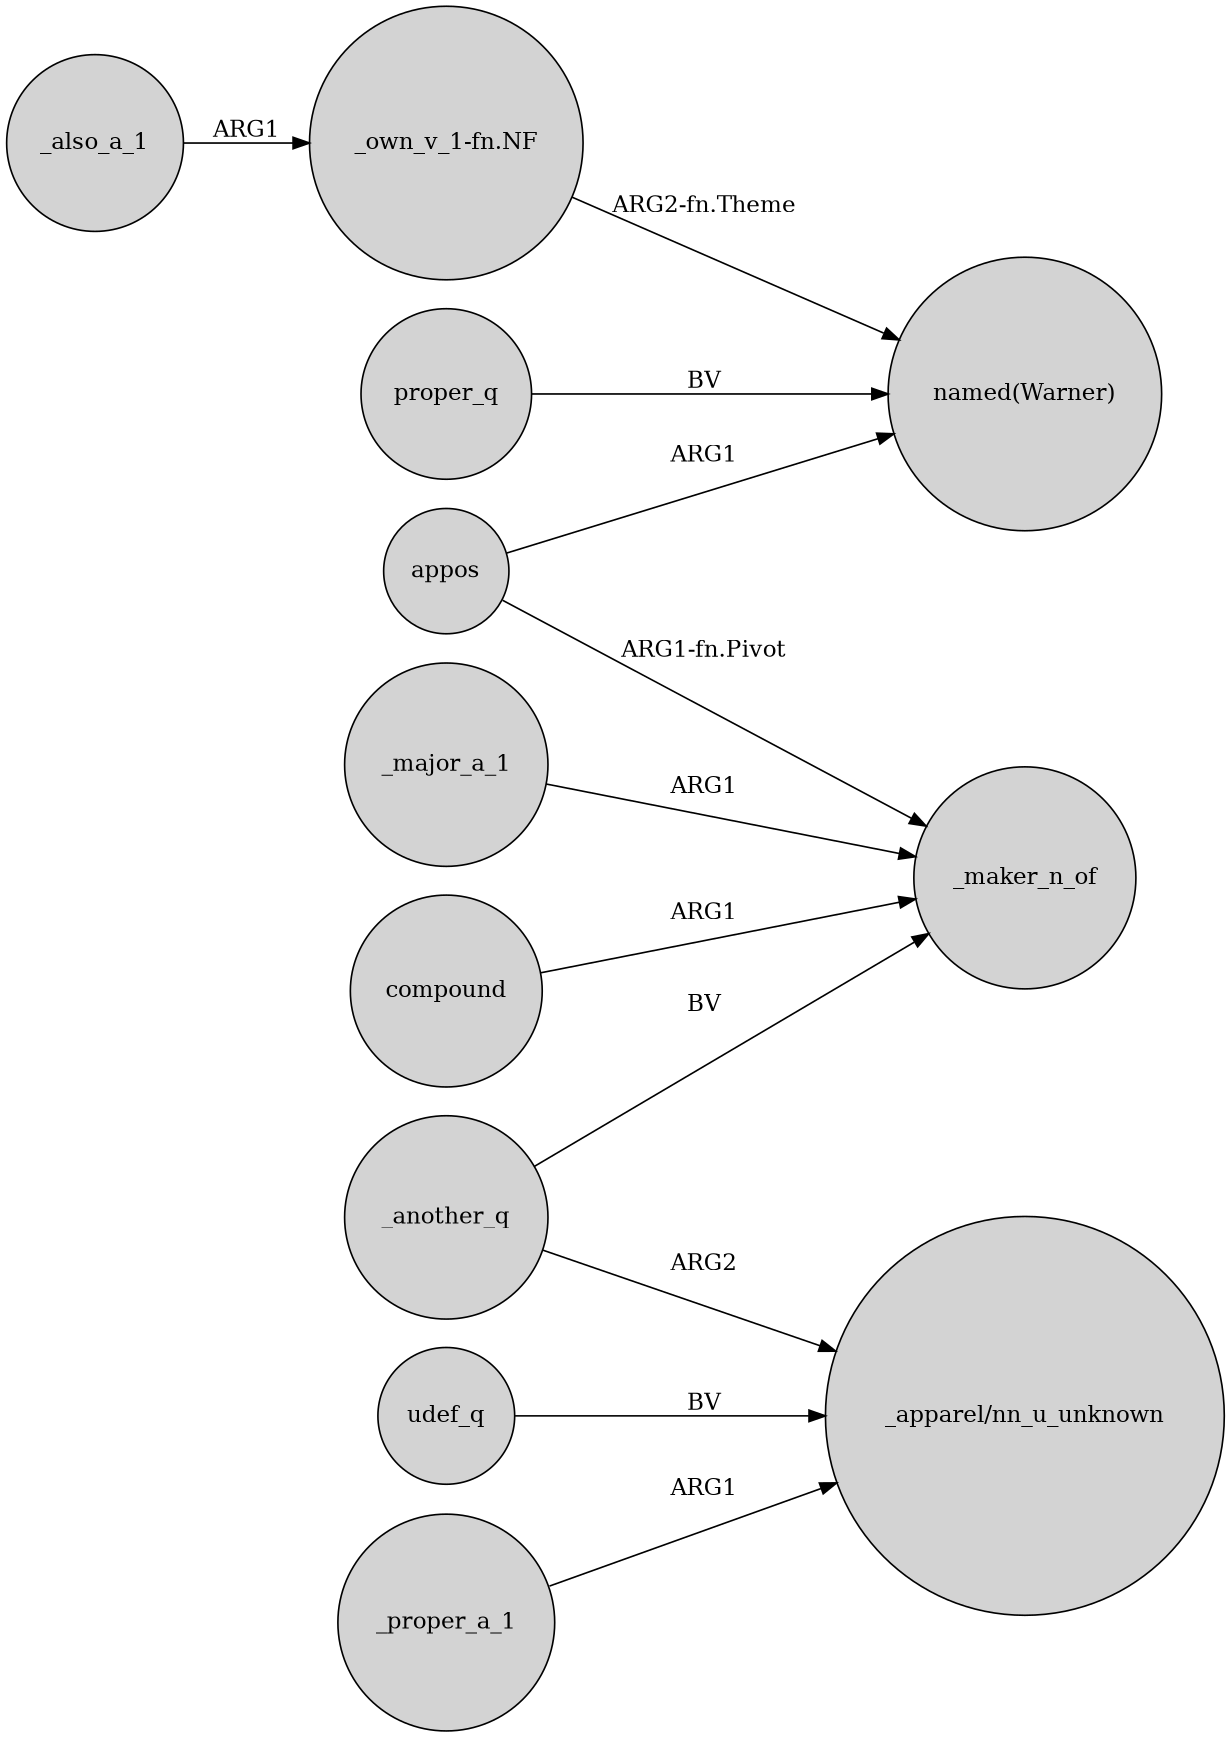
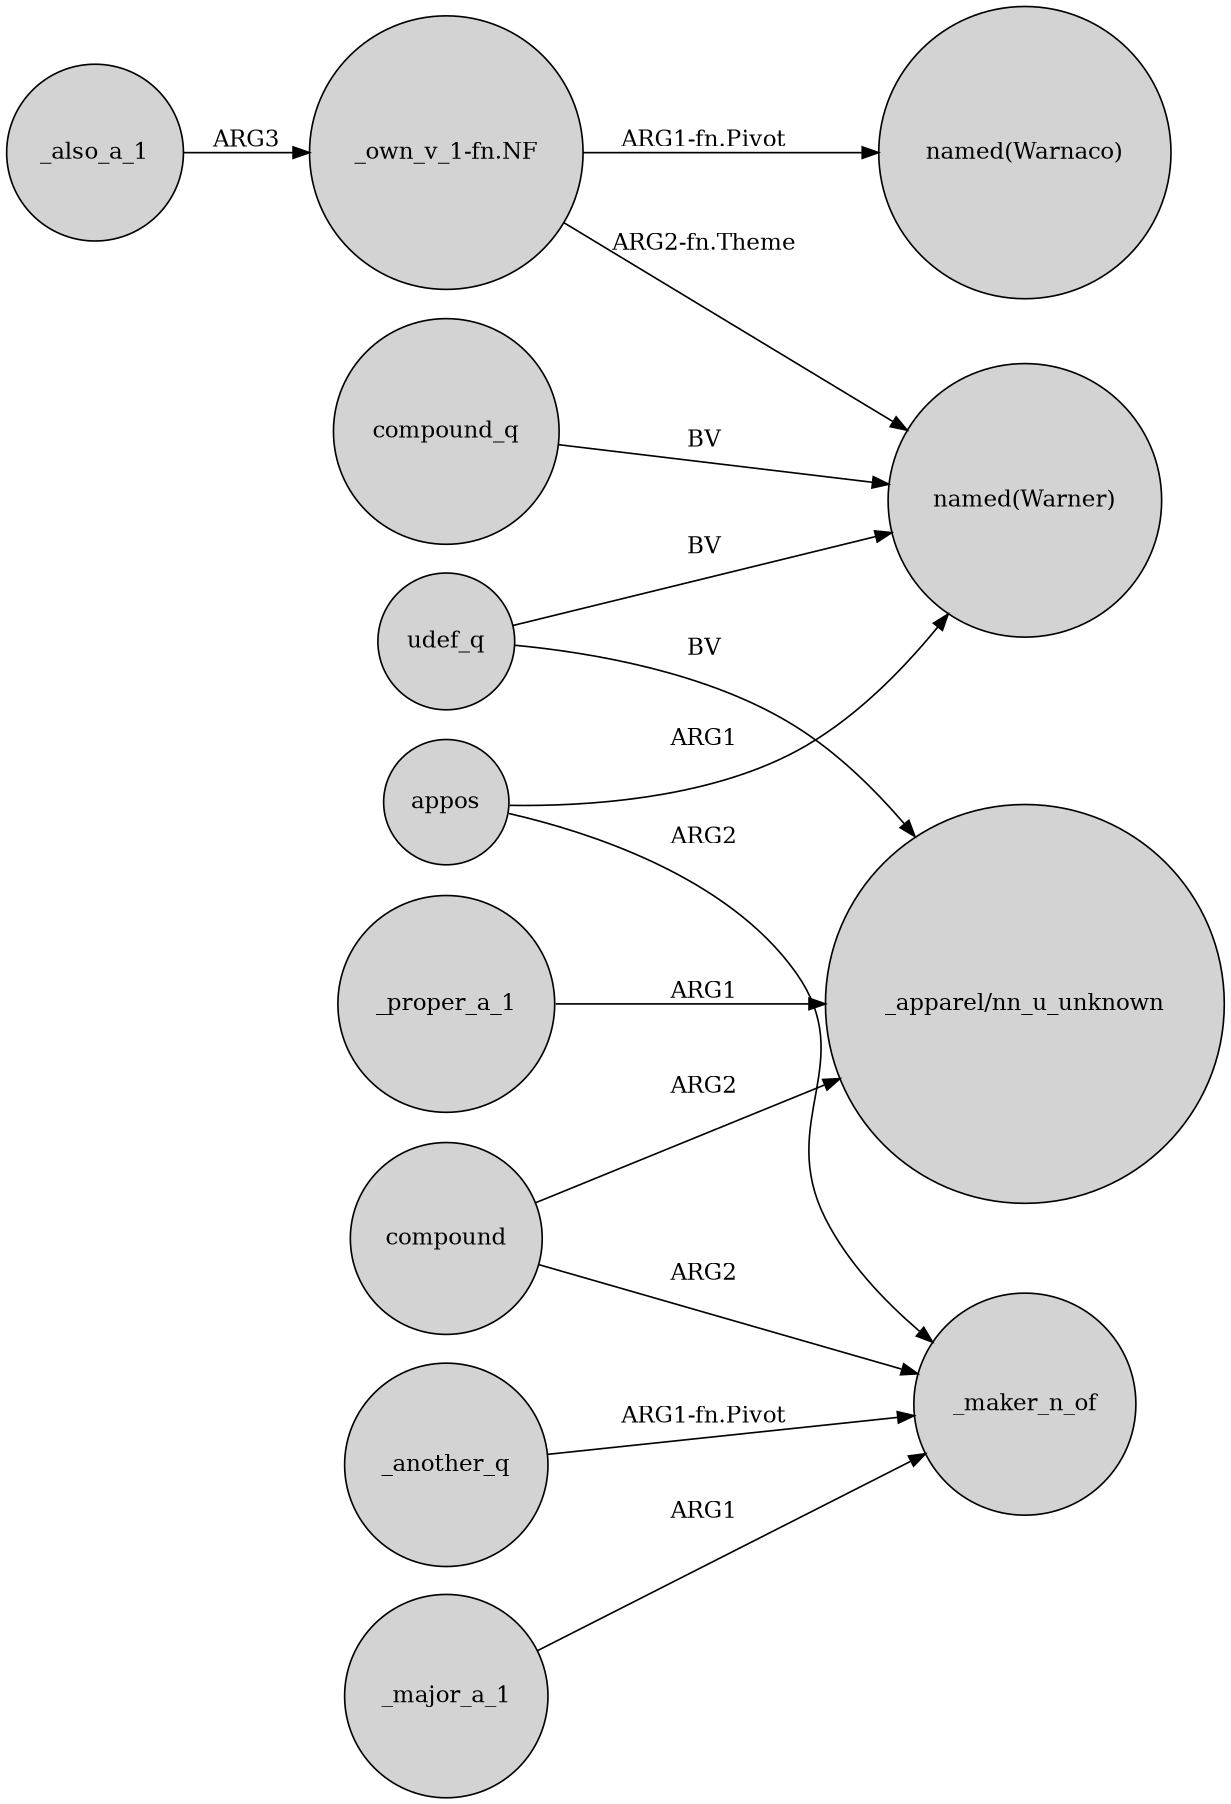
(247, 131) -> (247, 140)
none -> (1025, 153)
(446, 394) -> (446, 431)
none -> (694, 581)
(704, 651) -> (704, 837)
(704, 913) -> (704, 1274)
(704, 1005) -> (704, 1416)
(681, 1298) -> (680, 1144)
